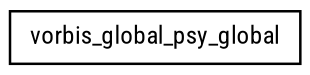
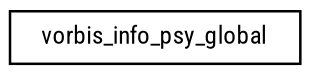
(155, 38) -> (155, 38)
